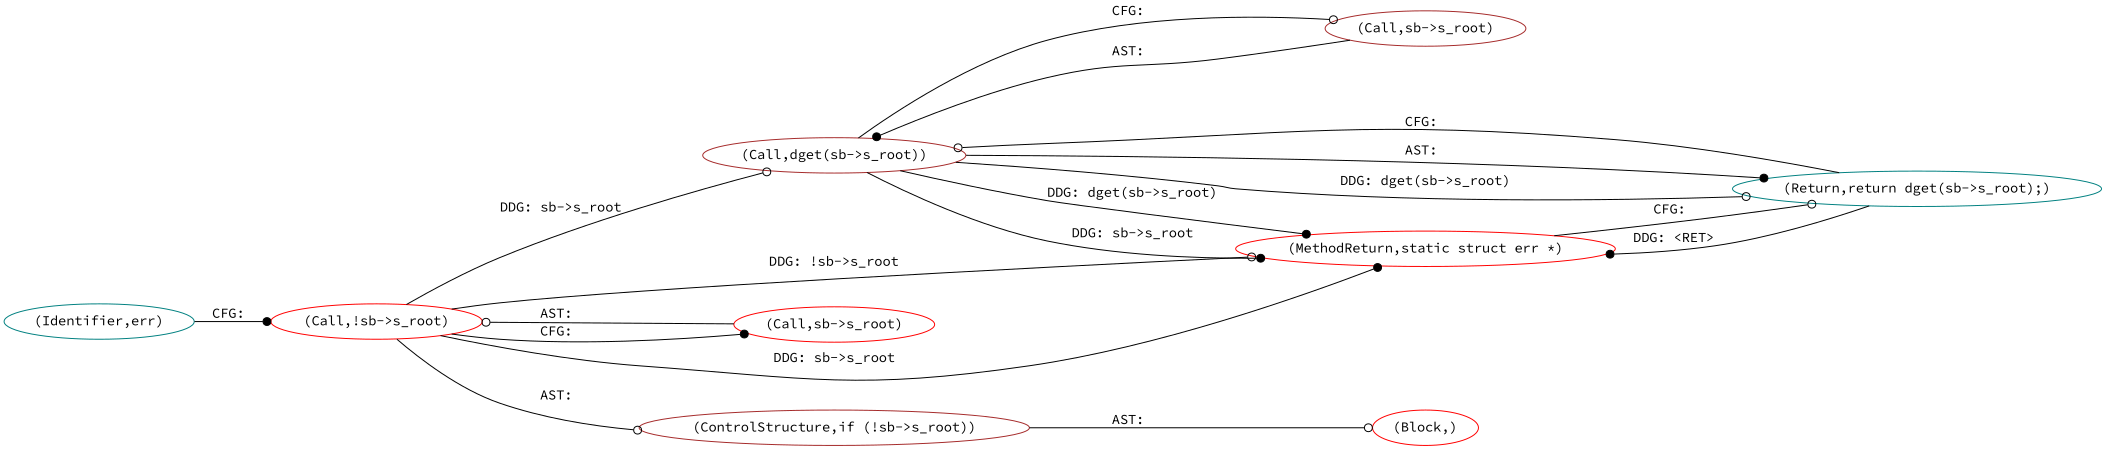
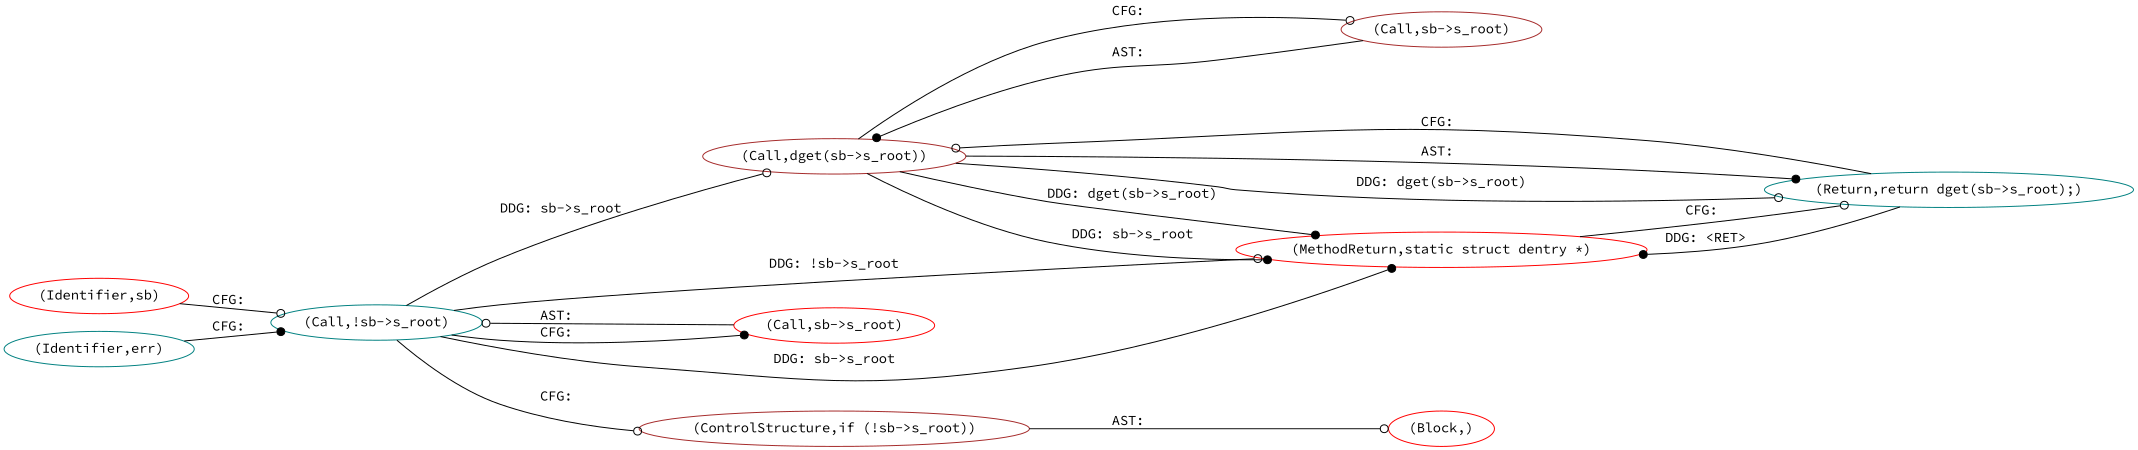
(1426, 249) -> (1441, 250)
none -> (99, 296)
(377, 322) -> (377, 323)
(561, 396) -> (561, 397)
